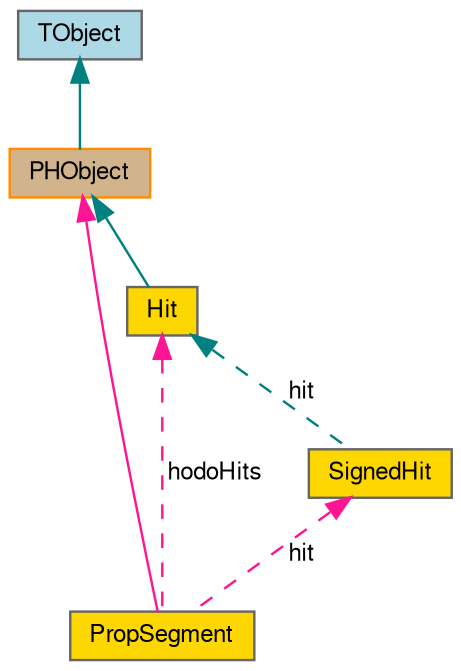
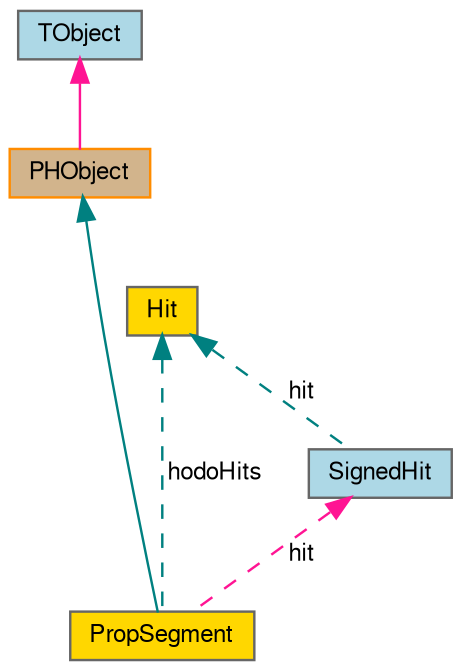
(80, 116) -> (80, 116)
(128, 253) -> none
(119, 417) -> (119, 417)
(380, 474) -> (380, 474)
(162, 486) -> (162, 486)
